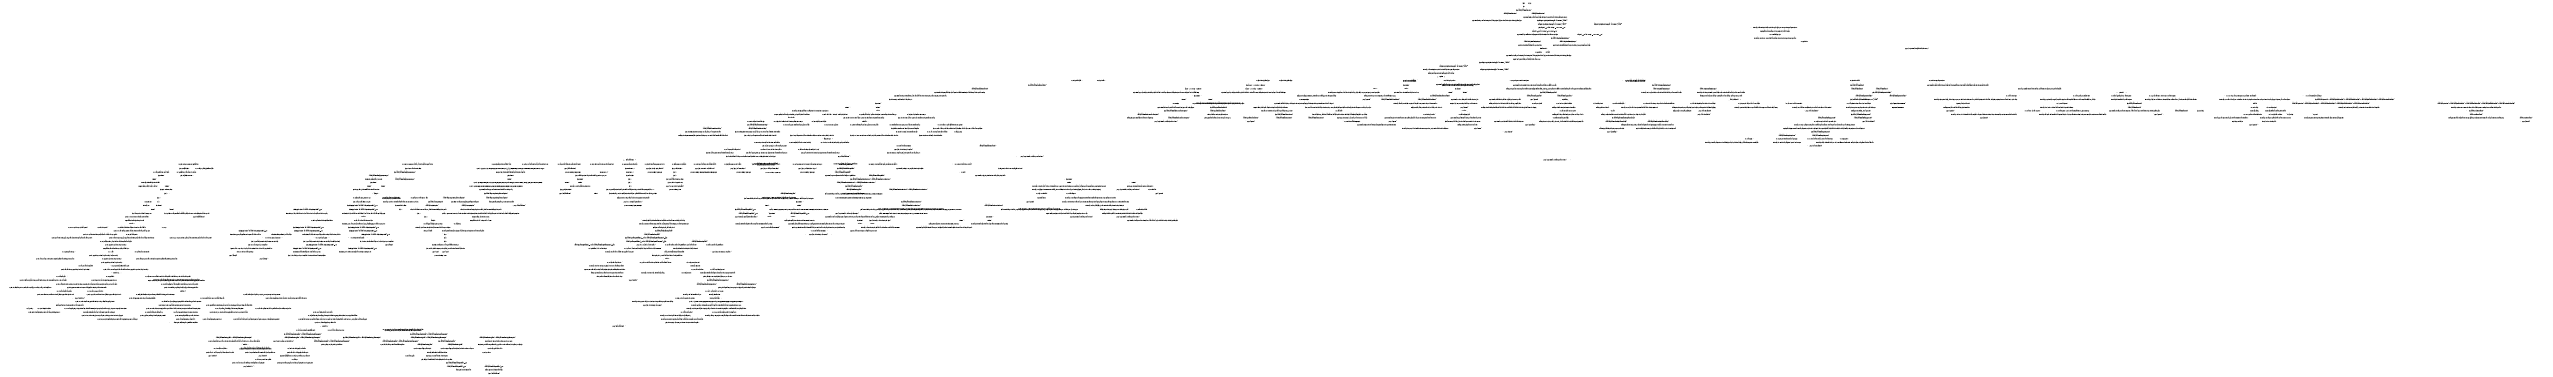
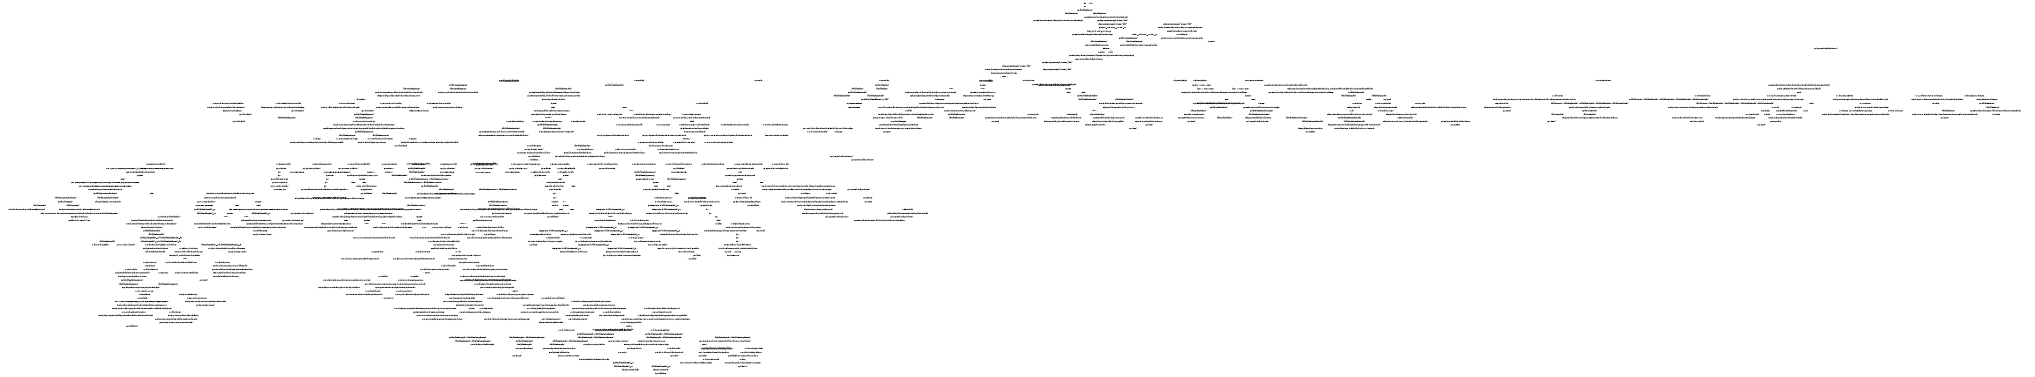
none -> (1097, 114)
